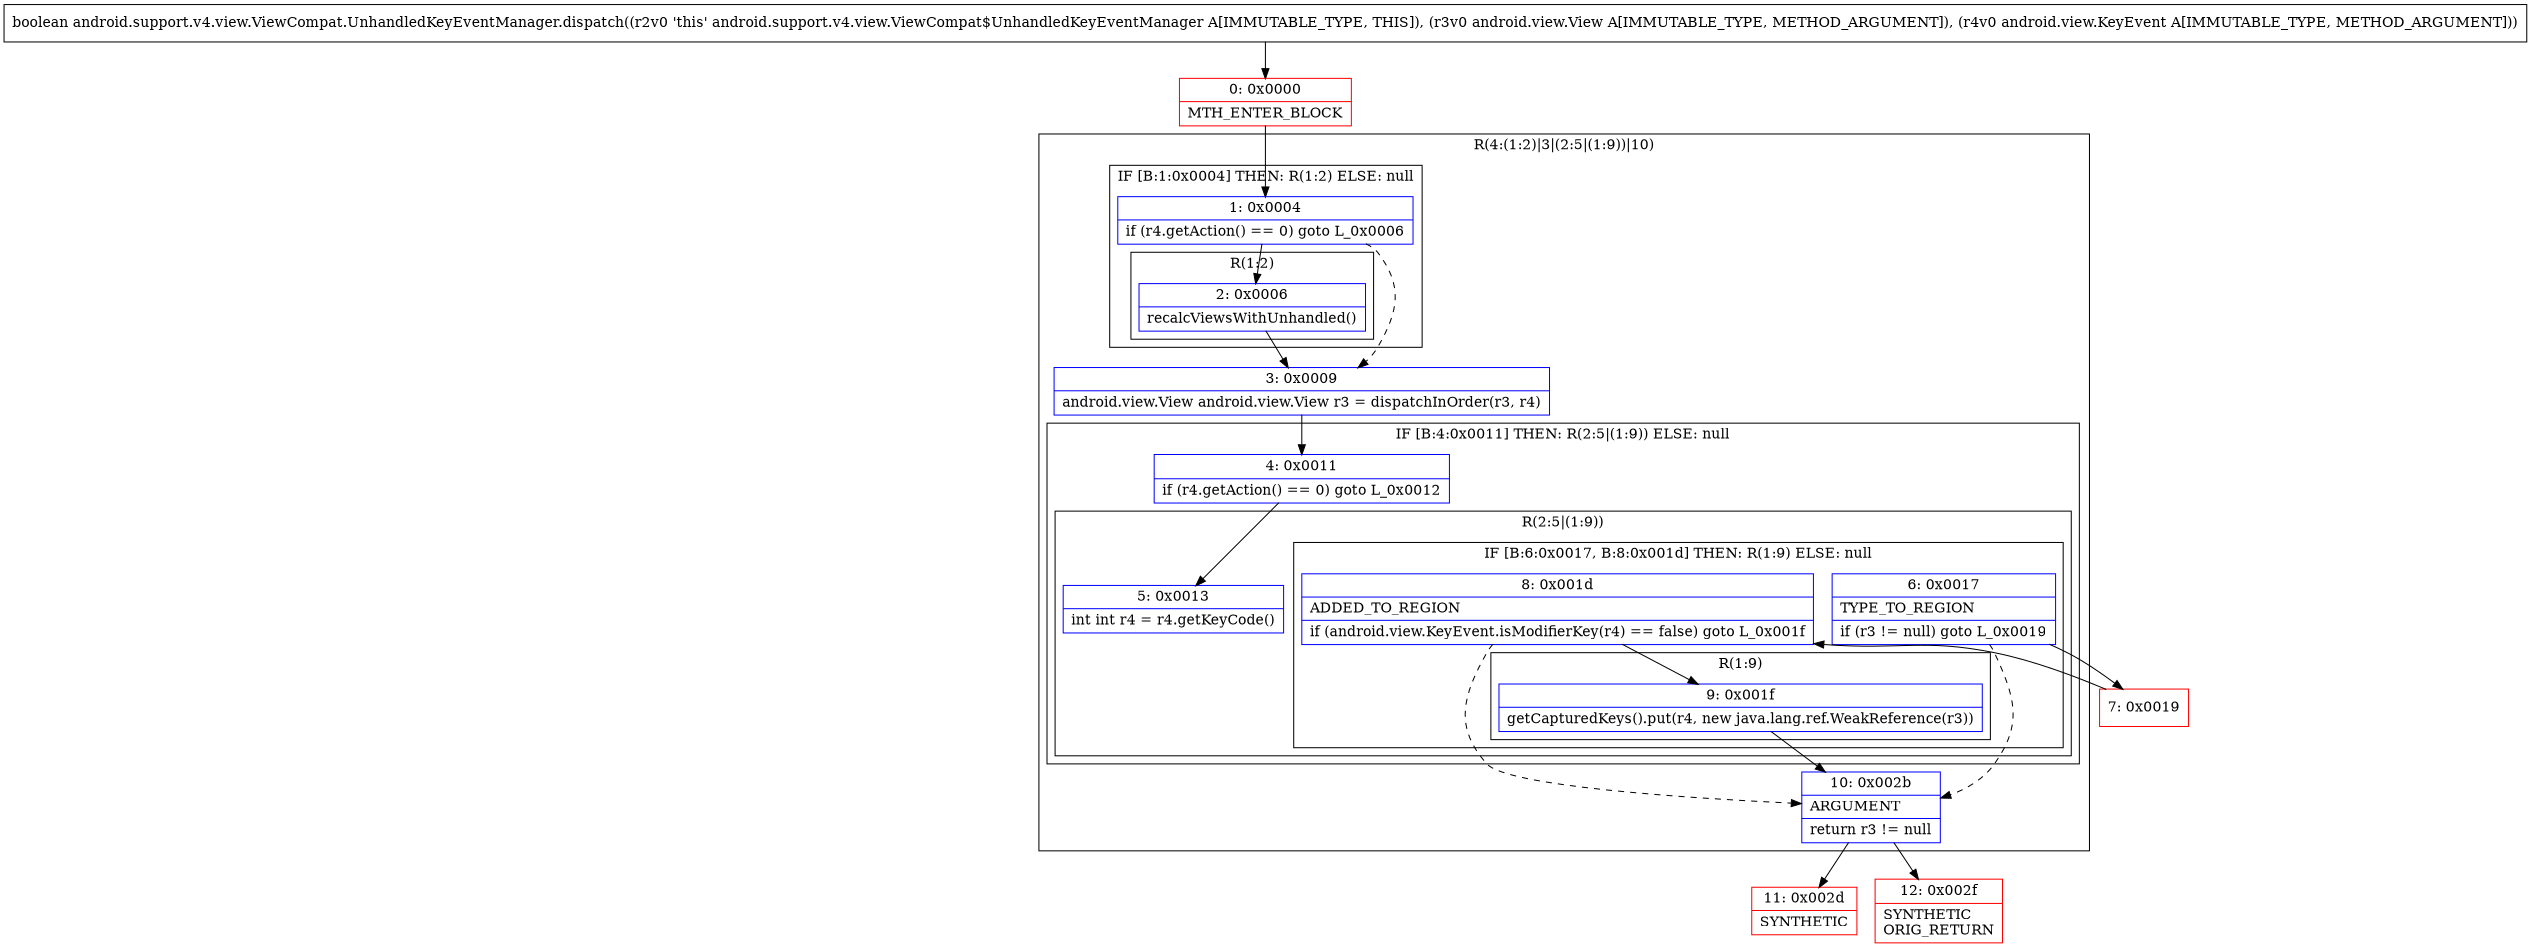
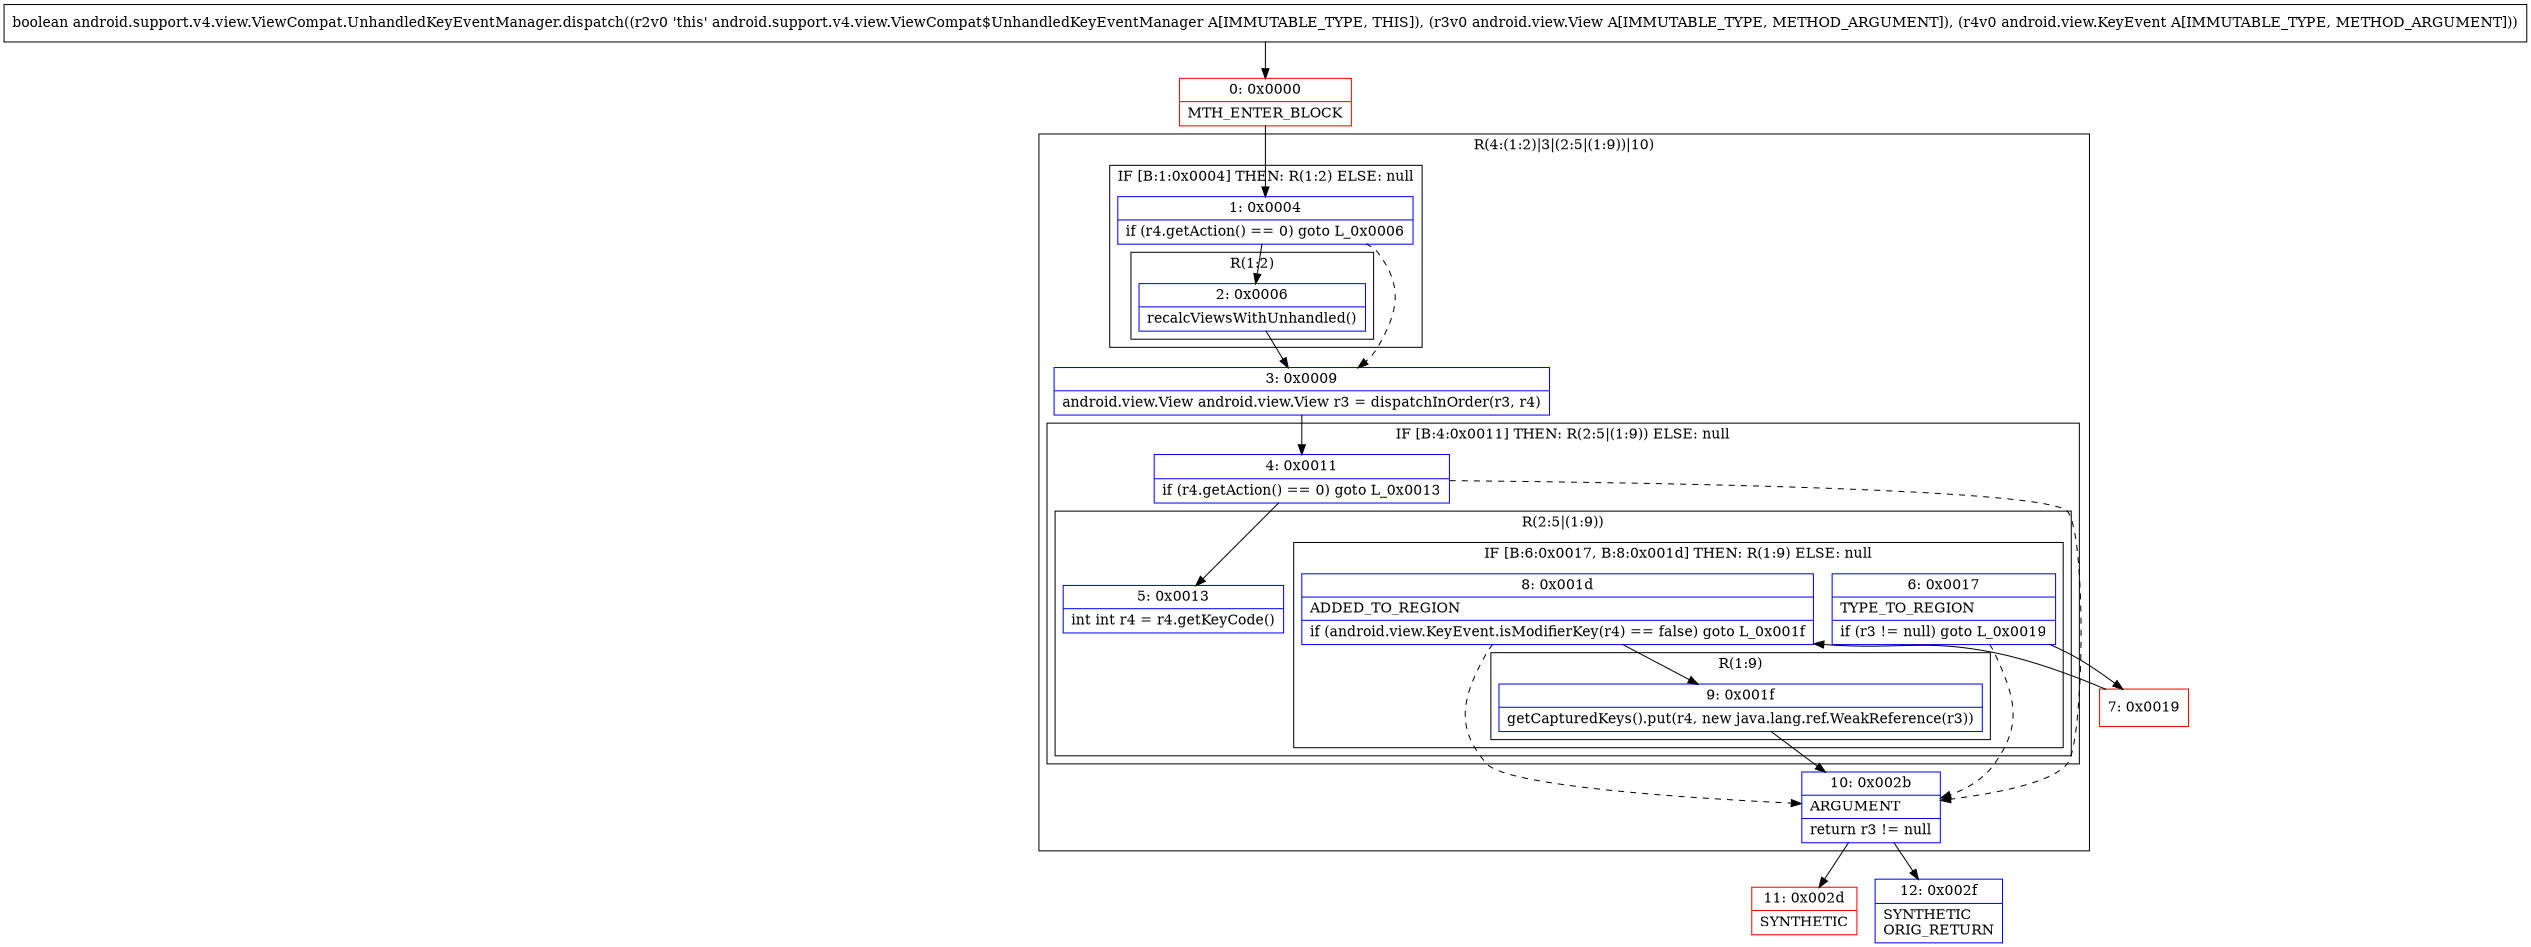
(1302, 490) -> (1302, 490)
none -> (1949, 494)
(1939, 911) -> (1939, 911)
